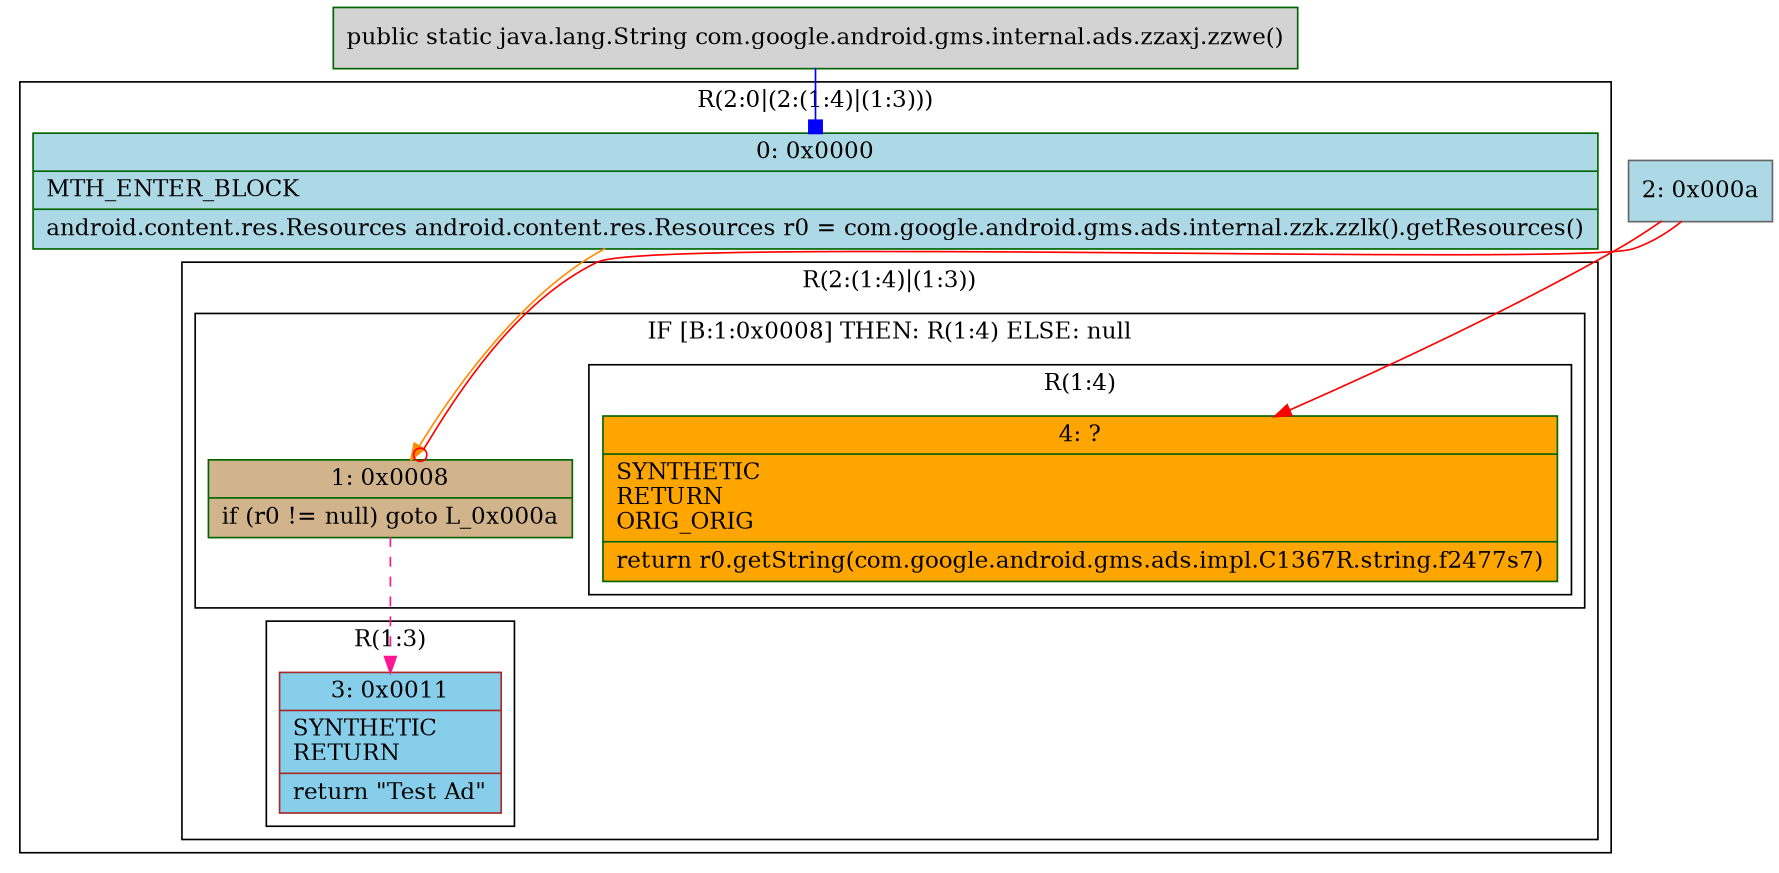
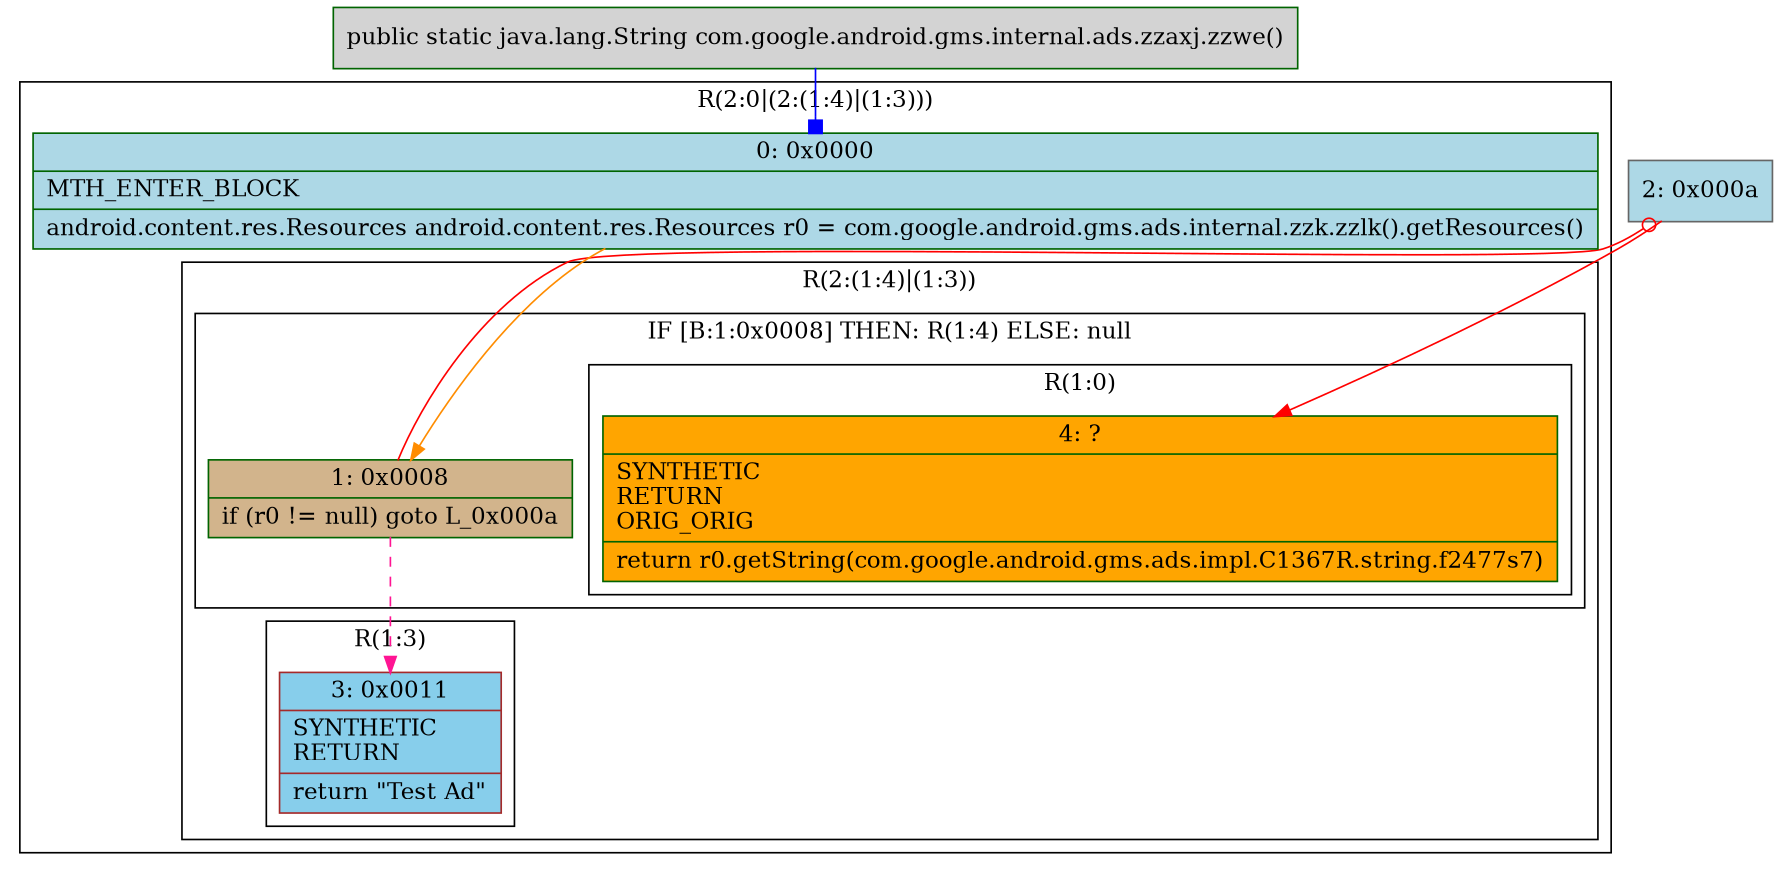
(1014, 252) -> (975, 252)
(1080, 384) -> (1080, 384)
